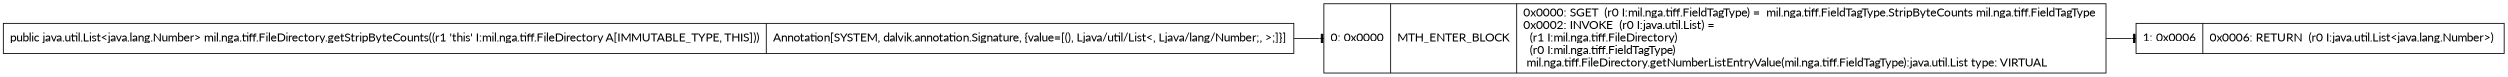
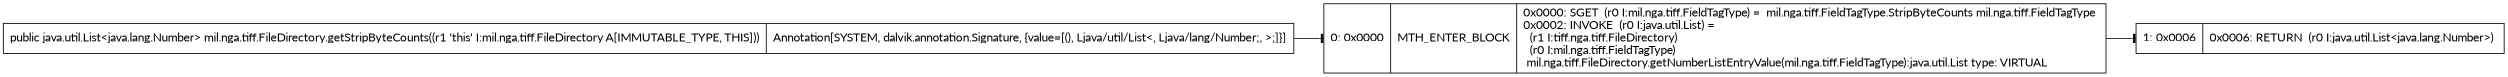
(1601, 38) -> (1601, 38)
